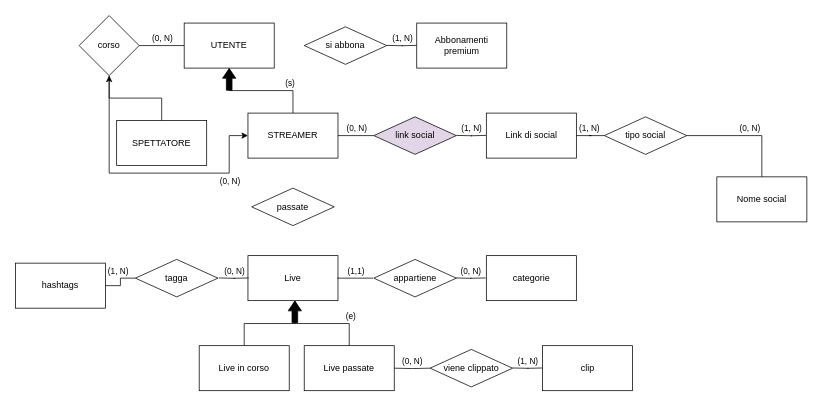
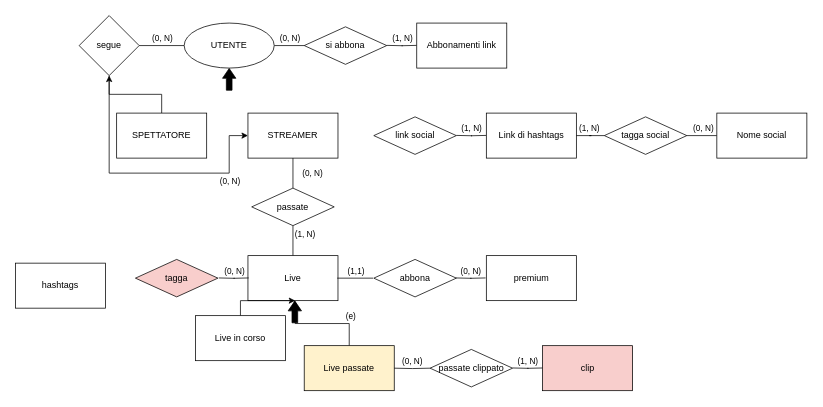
(109, 45) -> (109, 45)
(229, 45) -> (229, 45)
none -> (289, 45)
(462, 45) -> (462, 45)
(273, 90) -> none
(355, 135) -> none
(415, 135) -> (415, 135)
(531, 135) -> (531, 135)
(645, 135) -> (645, 135)
(162, 143) -> (162, 135)
none -> (293, 173)
(762, 199) -> (762, 135)
none -> (293, 240)
(177, 278) -> (177, 278)
(415, 278) -> (415, 278)
(531, 278) -> (531, 278)
(120, 282) -> none
(244, 368) -> (240, 338)
(349, 368) -> (349, 368)
(471, 368) -> (471, 368)
(587, 368) -> (587, 368)
